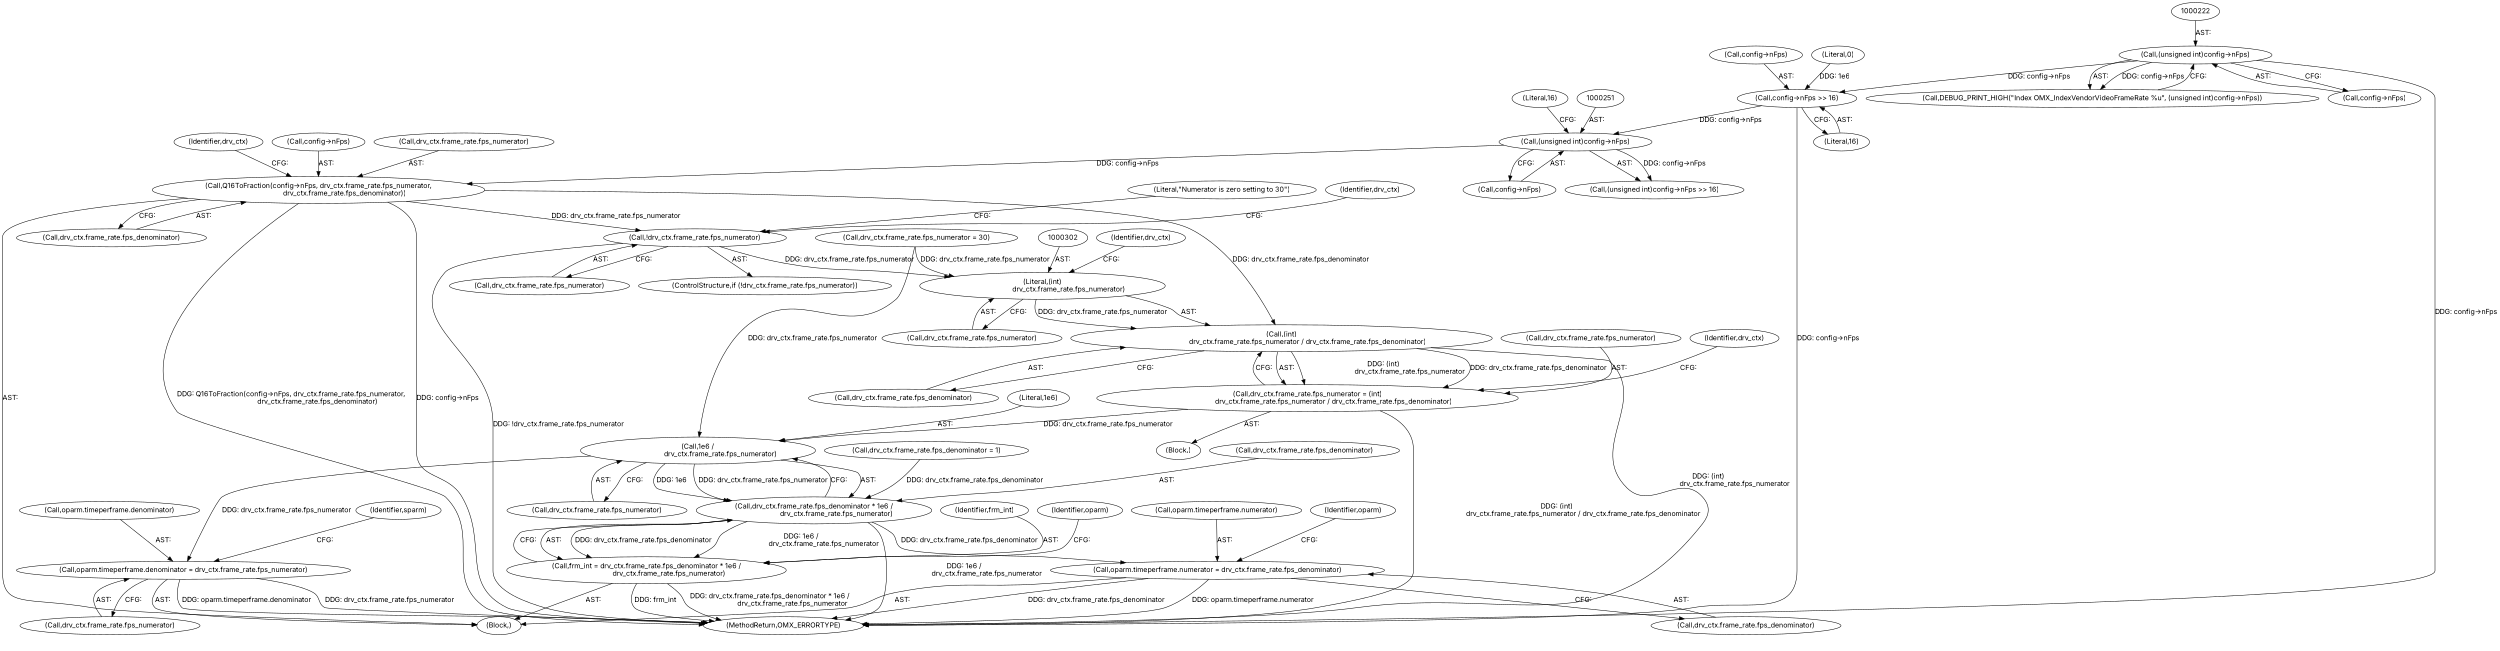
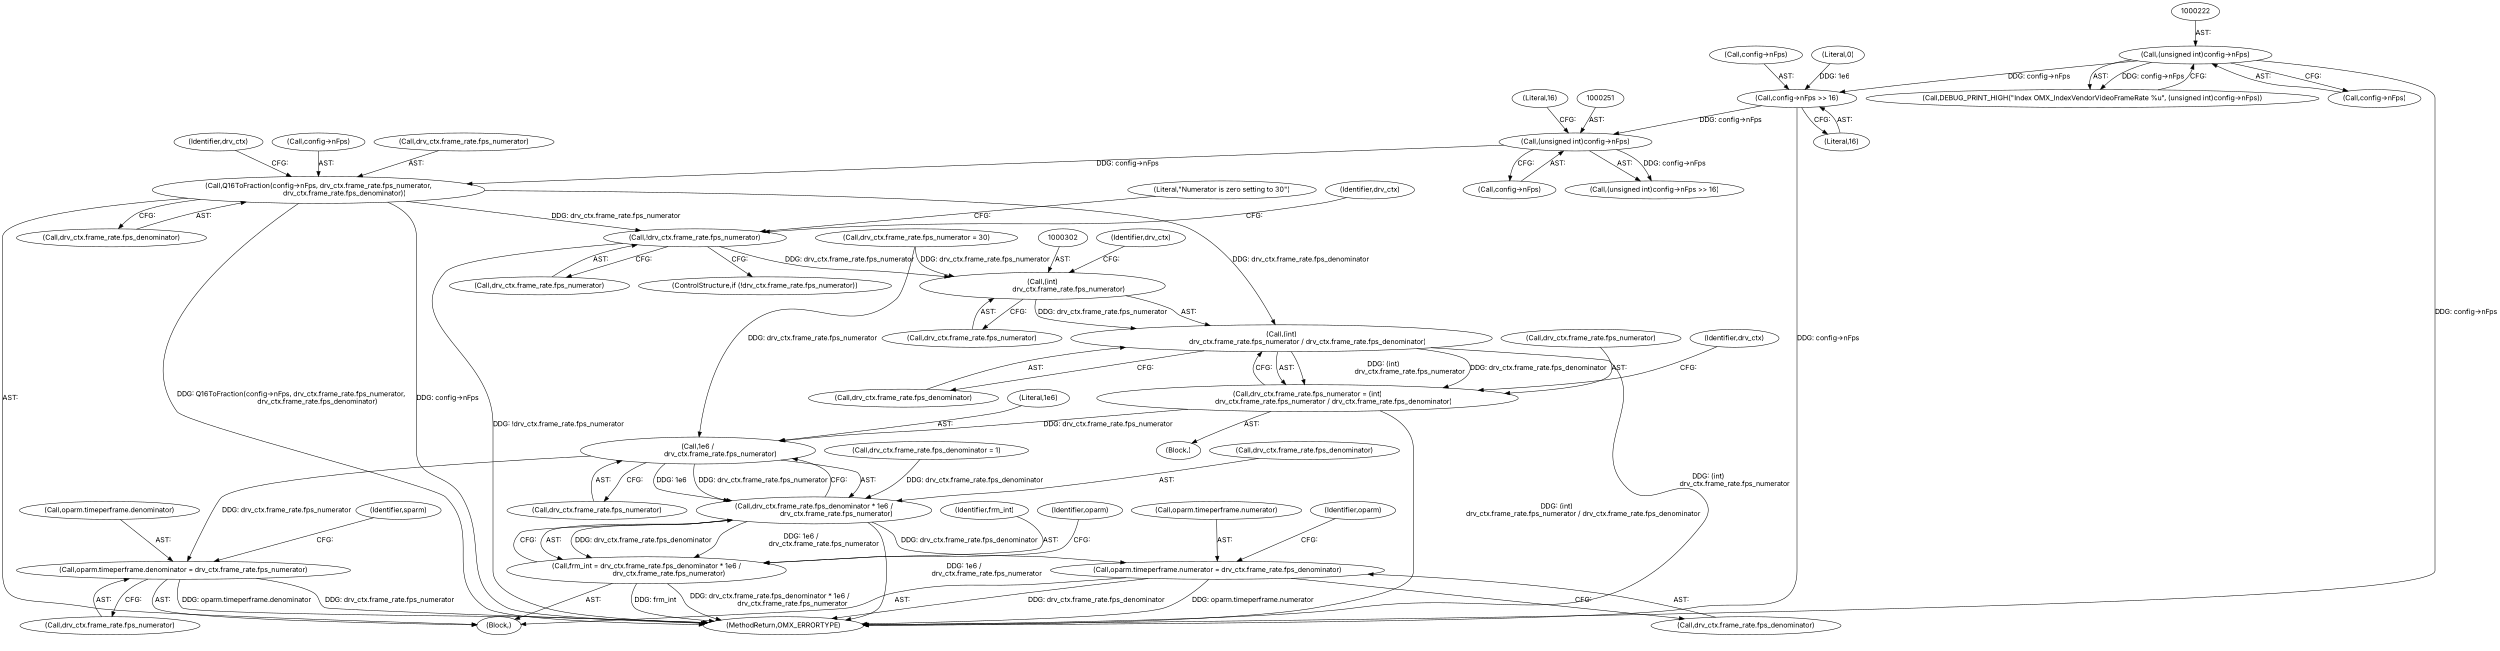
(741, 260) -> (741, 260)
(1042, 286) -> (1042, 286)
